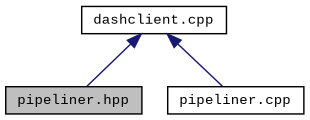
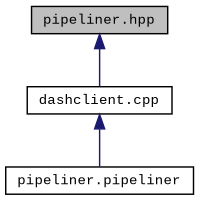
(109, 65) -> (100, 68)
(236, 100) -> (100, 181)
